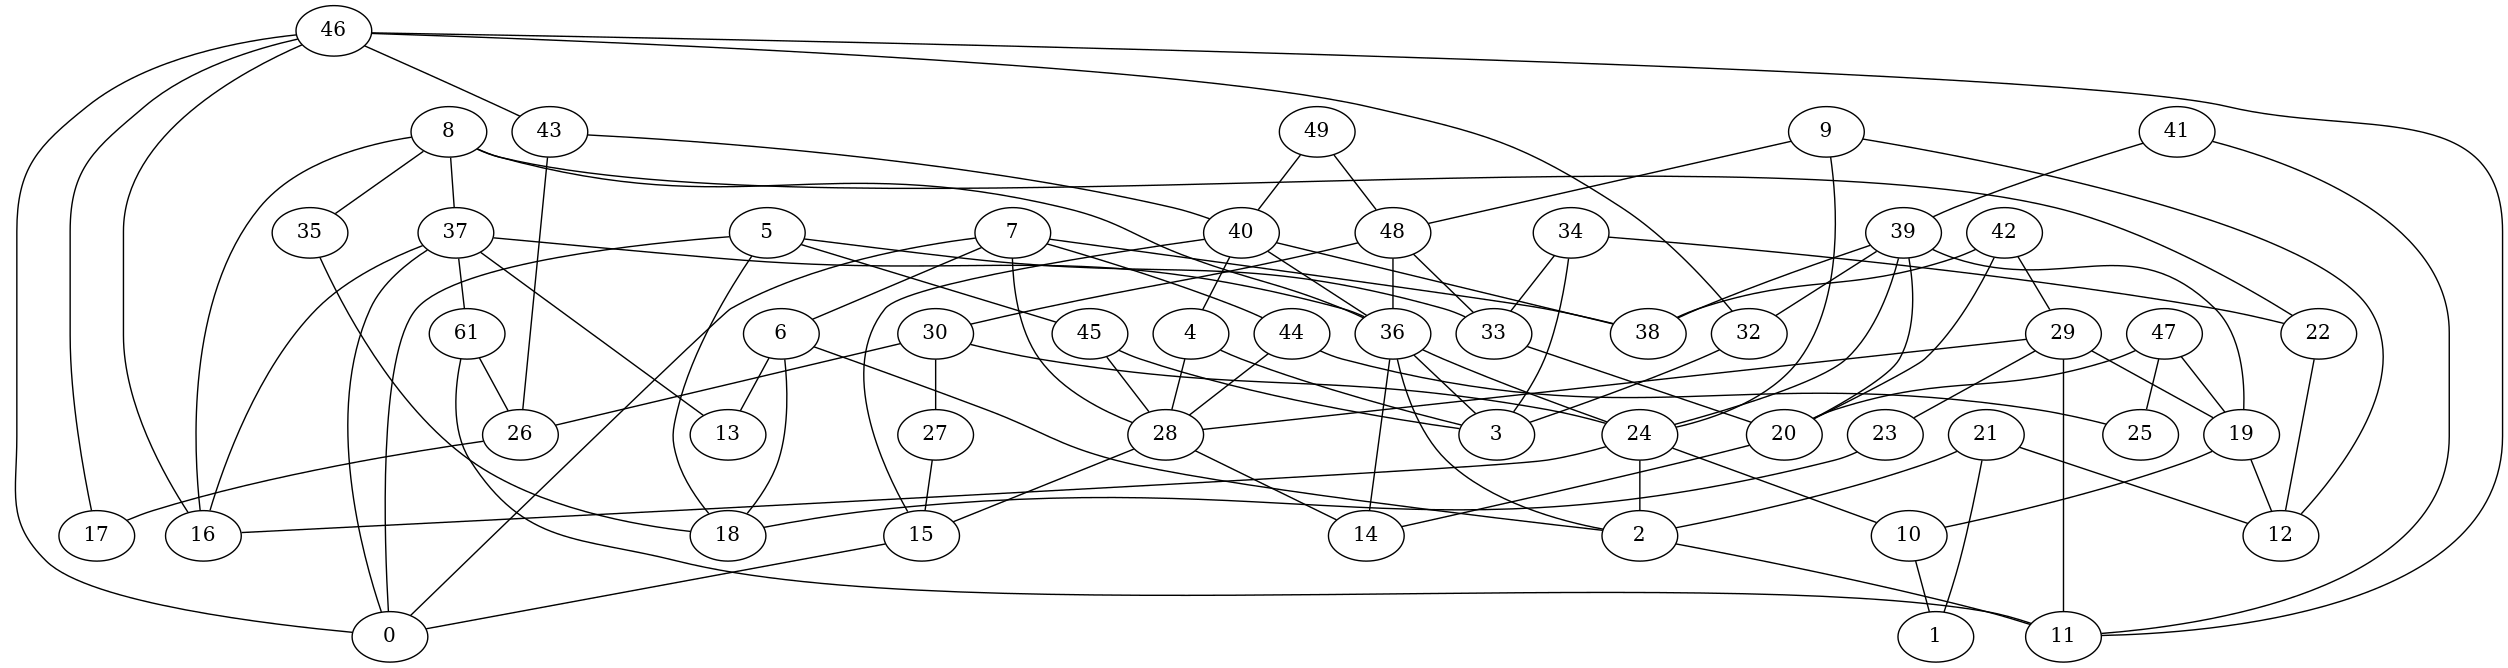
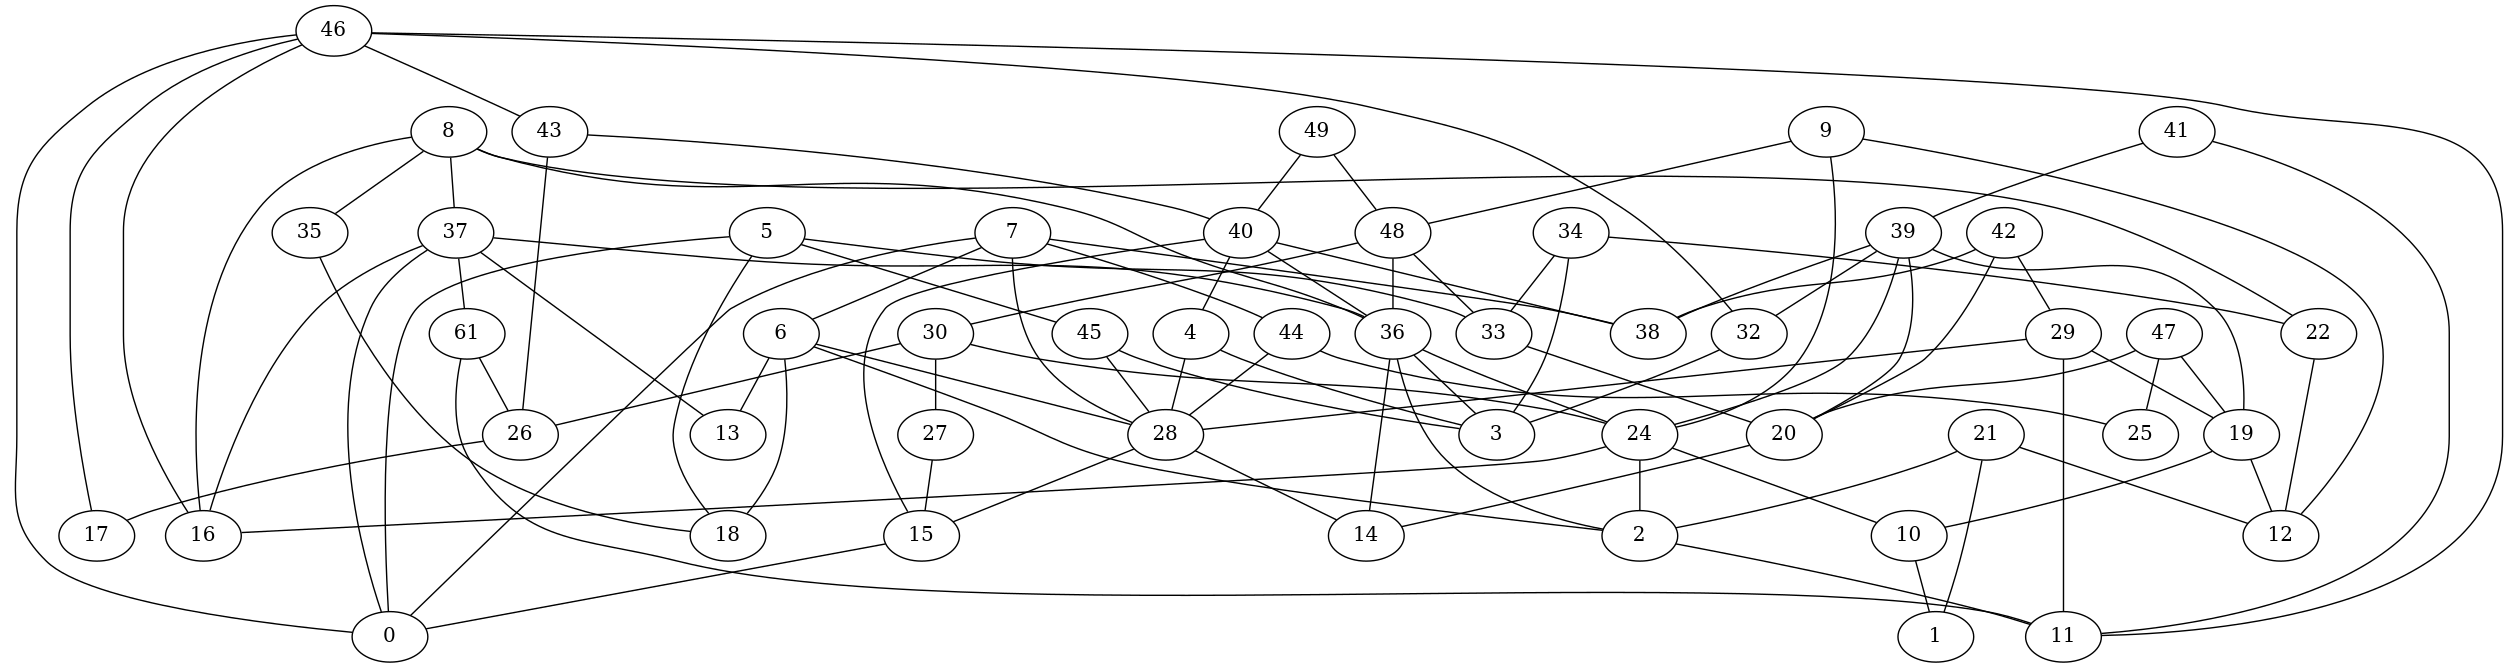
none -> (973, 384)
(1885, 435) -> none
